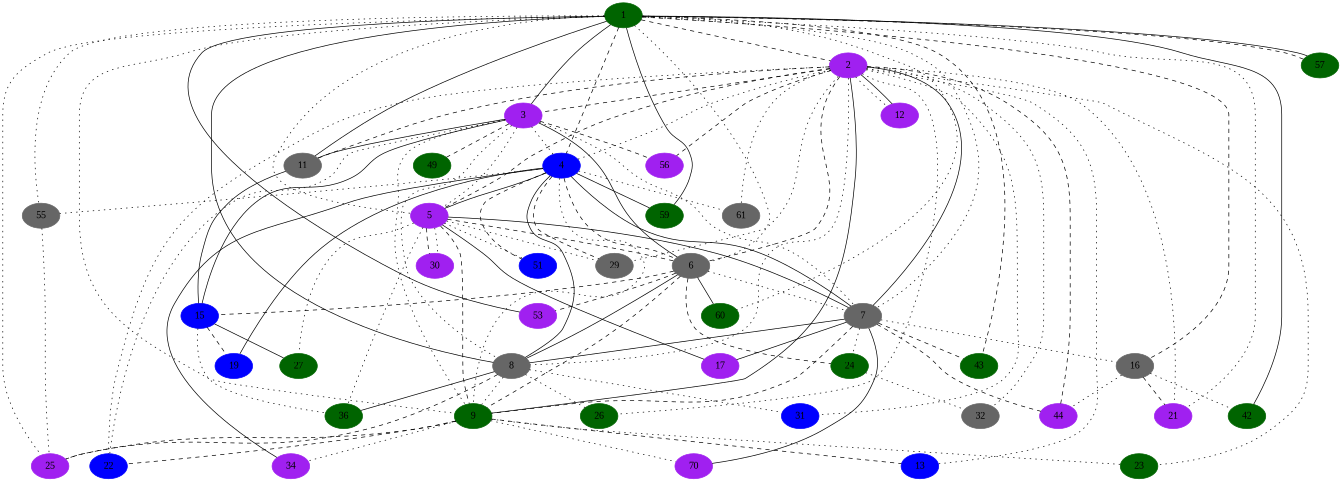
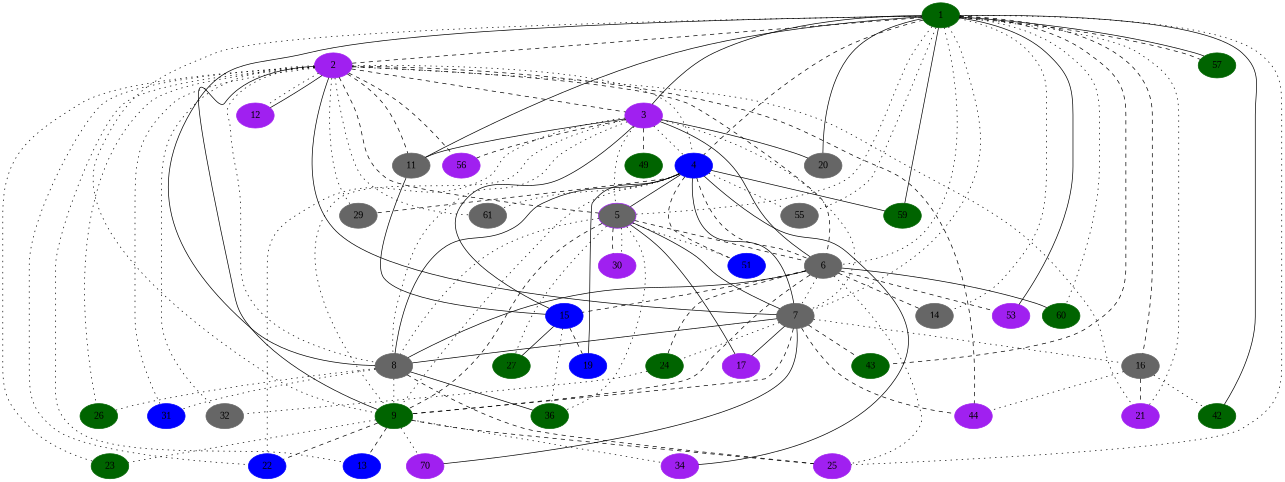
none -> (823, 166)
(429, 216) -> (617, 216)
(522, 241) -> (481, 259)
none -> (935, 316)
(45, 341) -> (911, 380)
